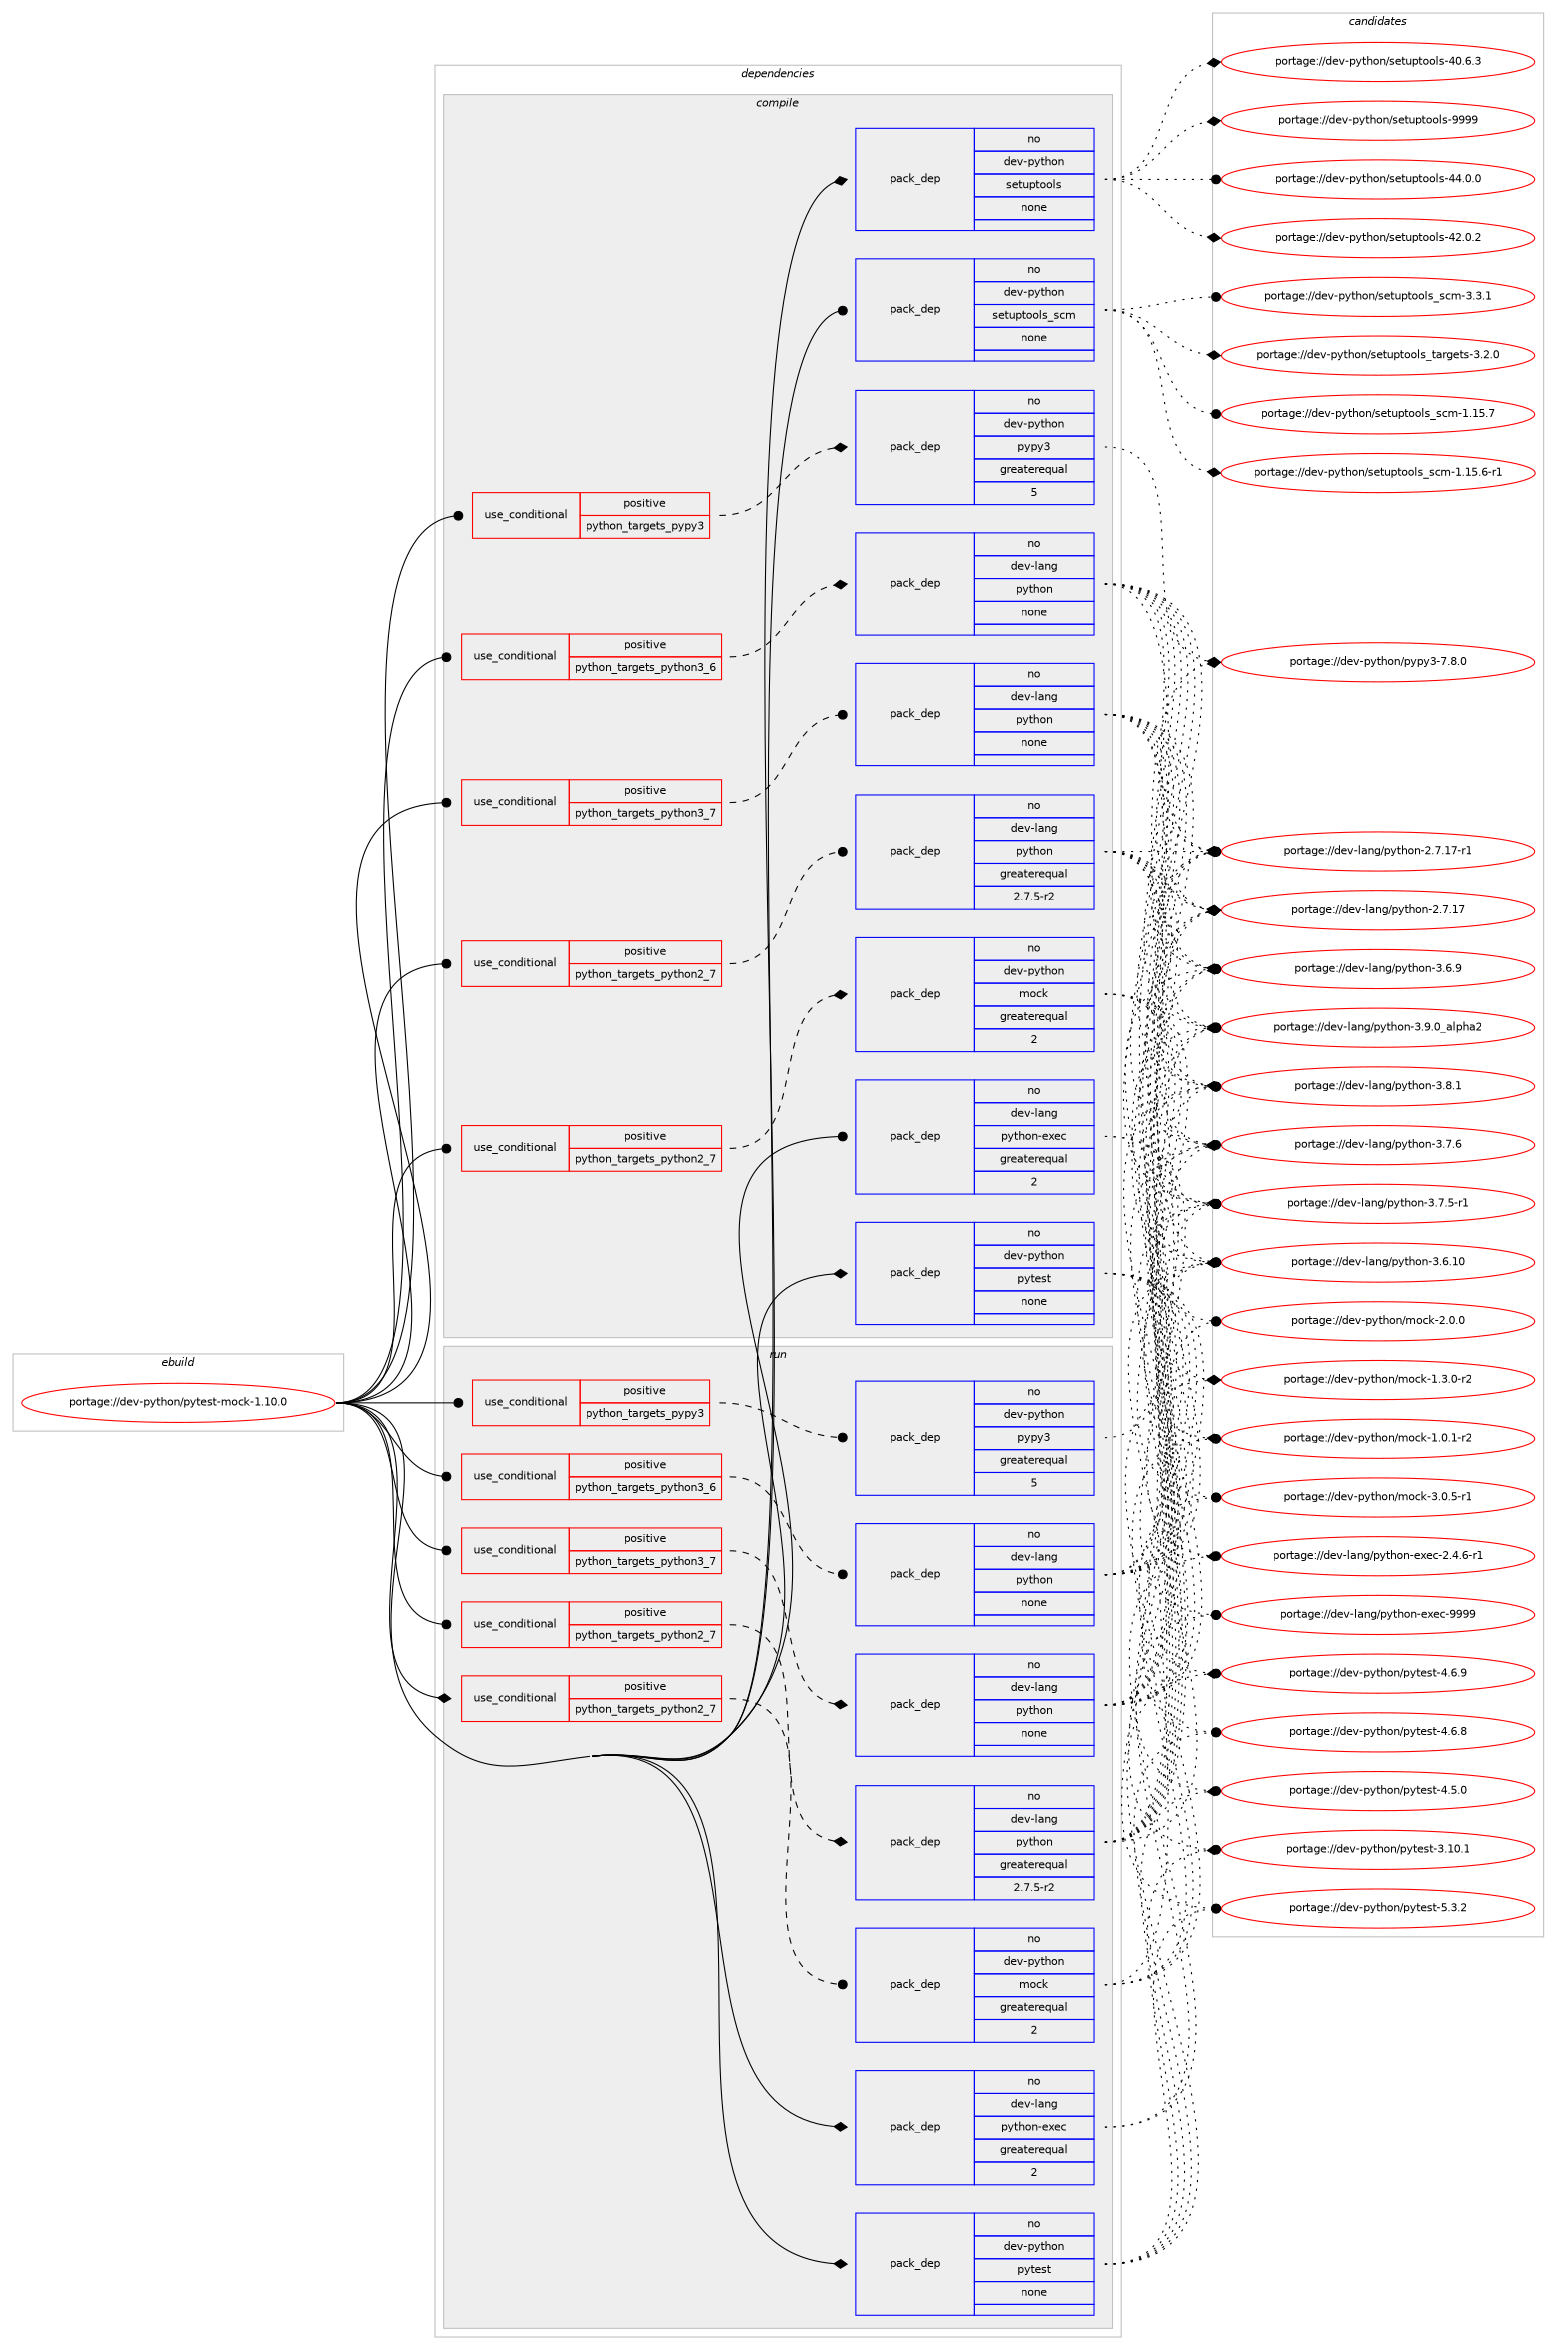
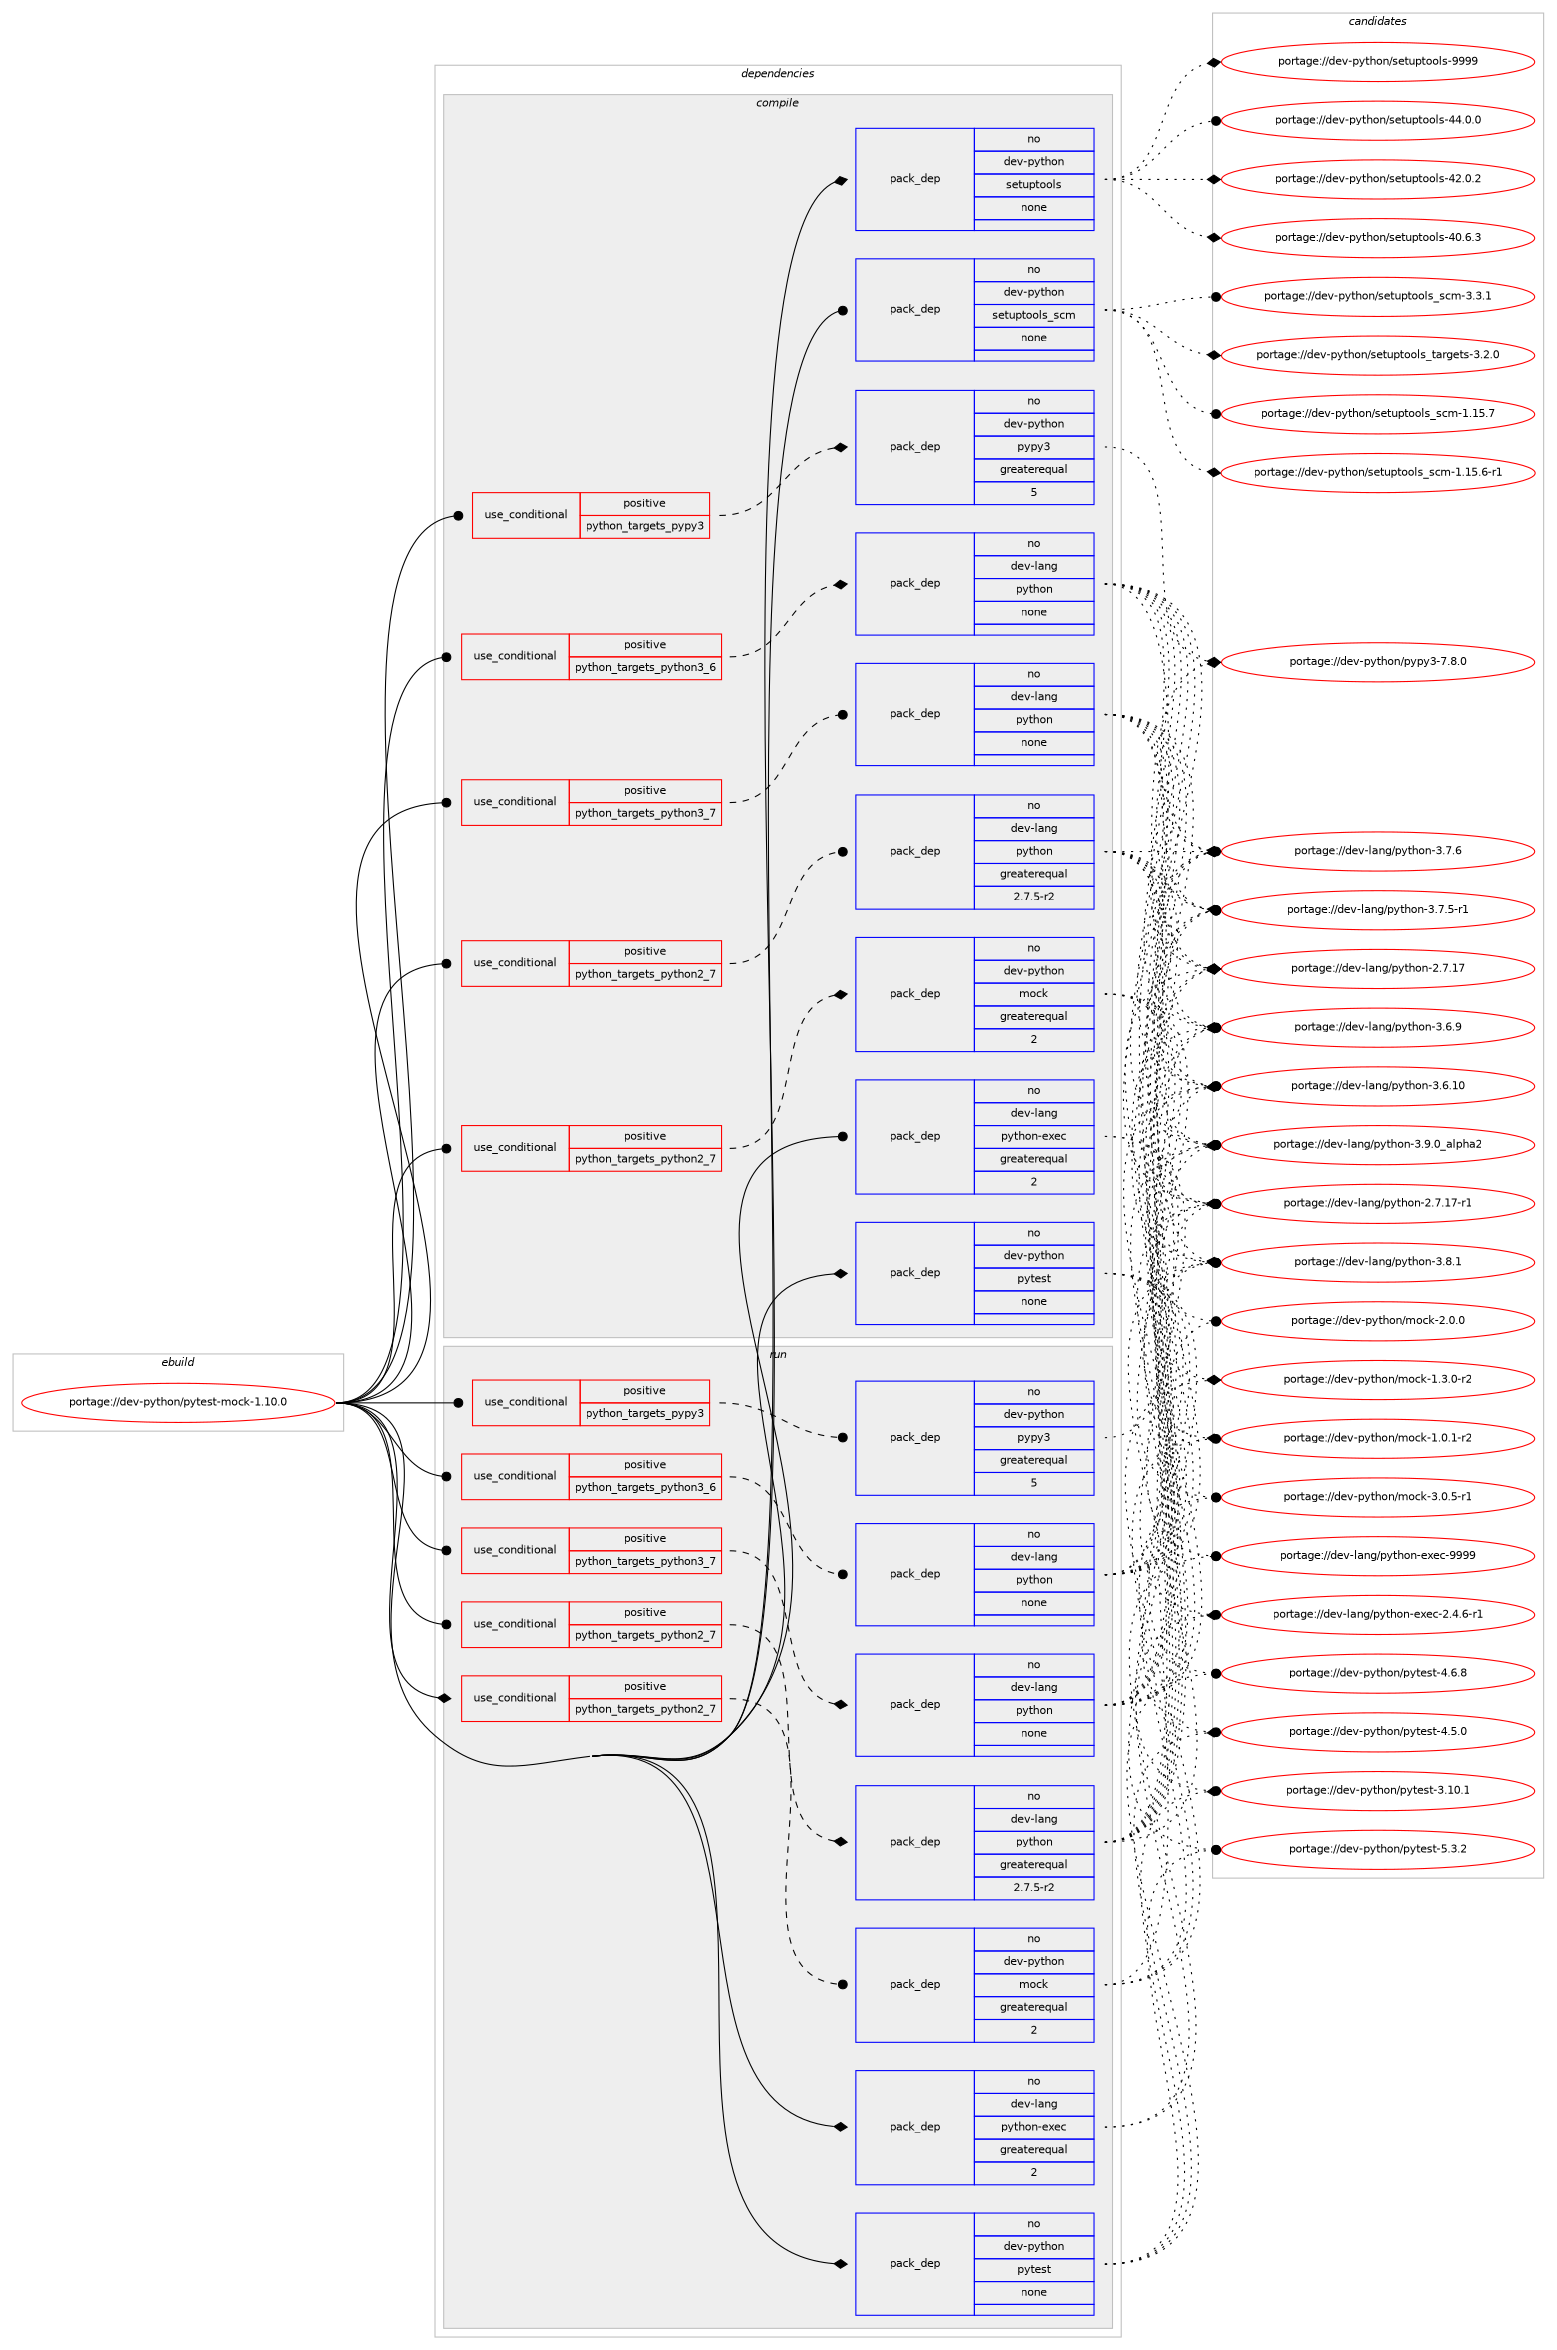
(1378, 1674) -> none
